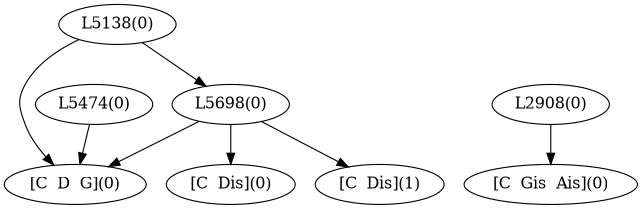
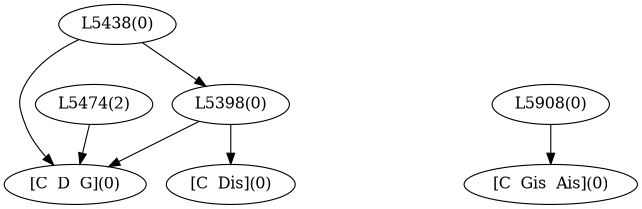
(117, 24) -> (117, 24)
(94, 104) -> (94, 104)
(231, 104) -> (231, 104)
(551, 104) -> (551, 104)
(380, 184) -> none
